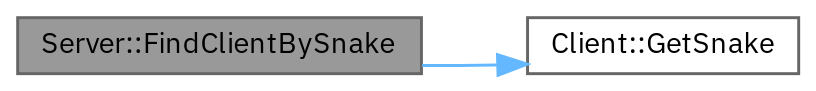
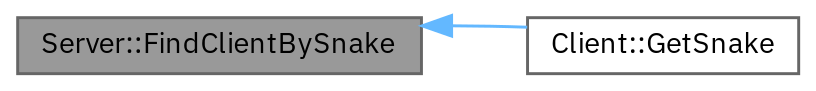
(460, 66) -> (490, 26)
